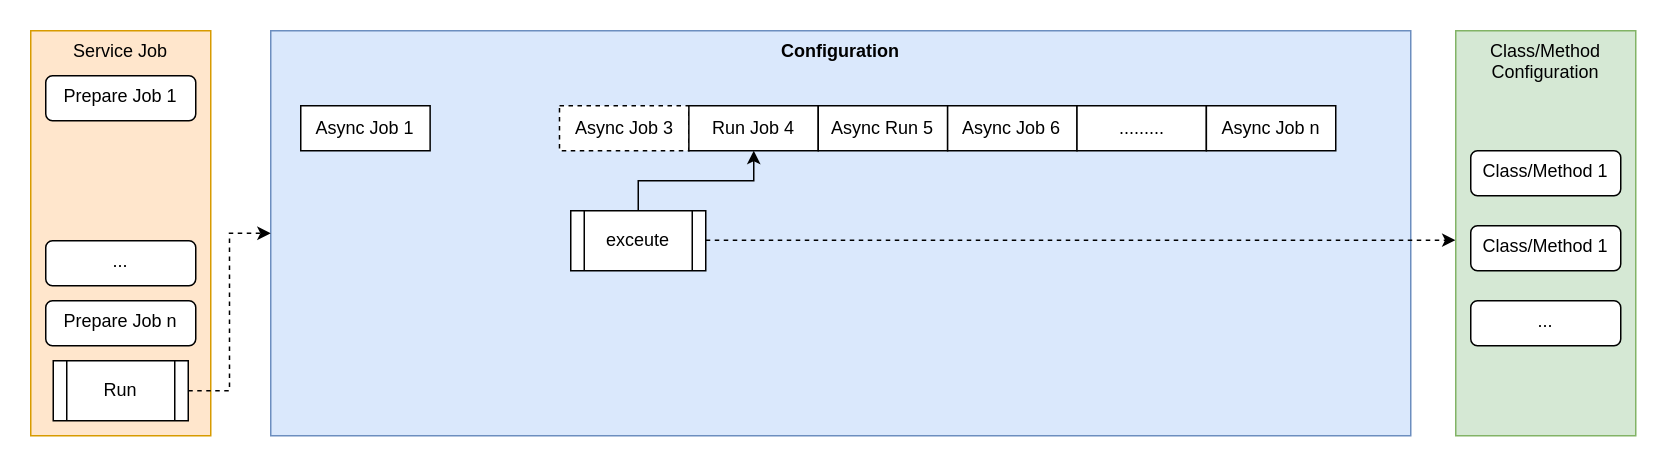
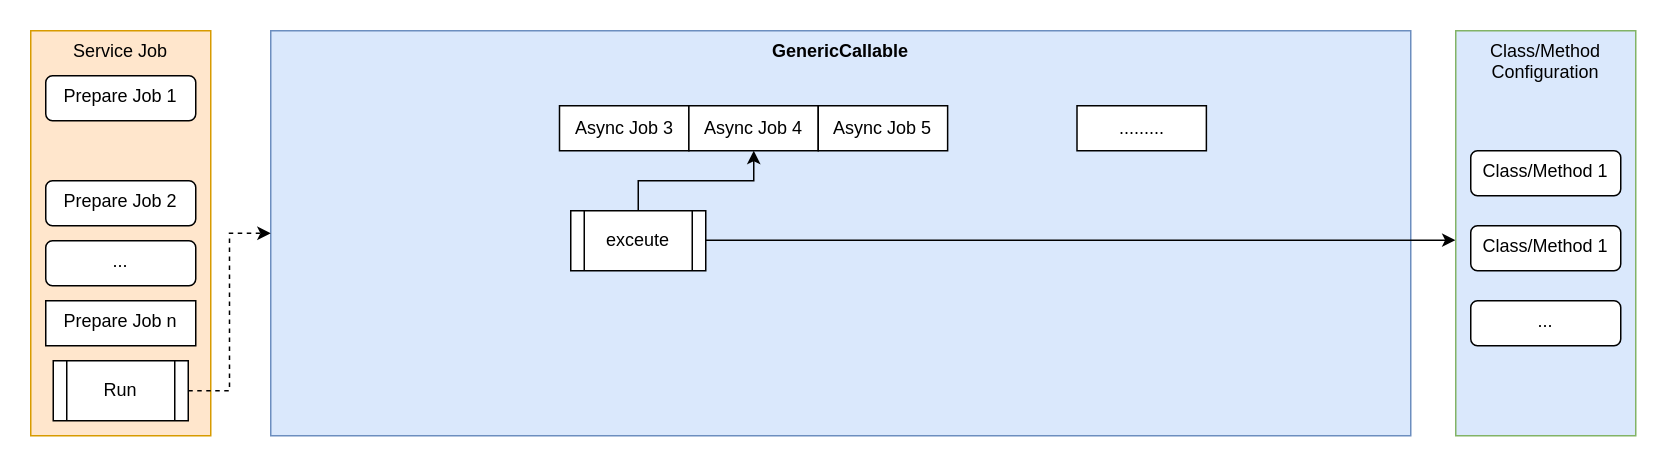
(841, 52) -> (841, 52)
(1546, 63) -> (1546, 63)
(365, 128) -> none
(624, 128) -> (624, 128)
(754, 128) -> (754, 128)
(883, 128) -> (883, 128)
(1012, 128) -> none
(1271, 128) -> none
none -> (121, 203)
(1076, 240) -> (1076, 240)
(121, 323) -> (121, 323)
